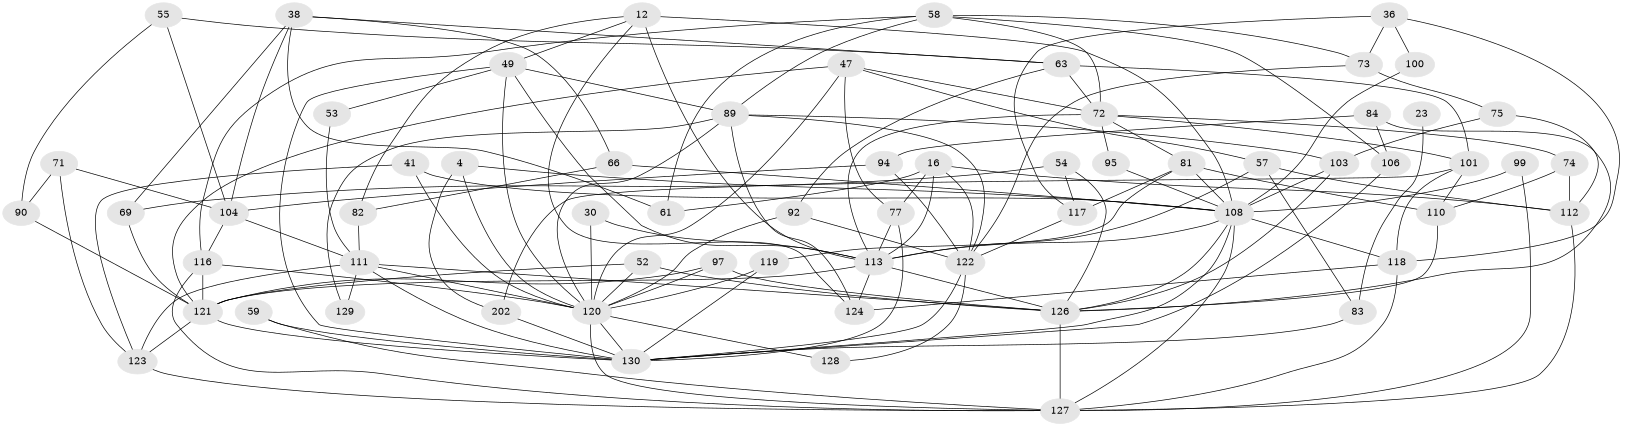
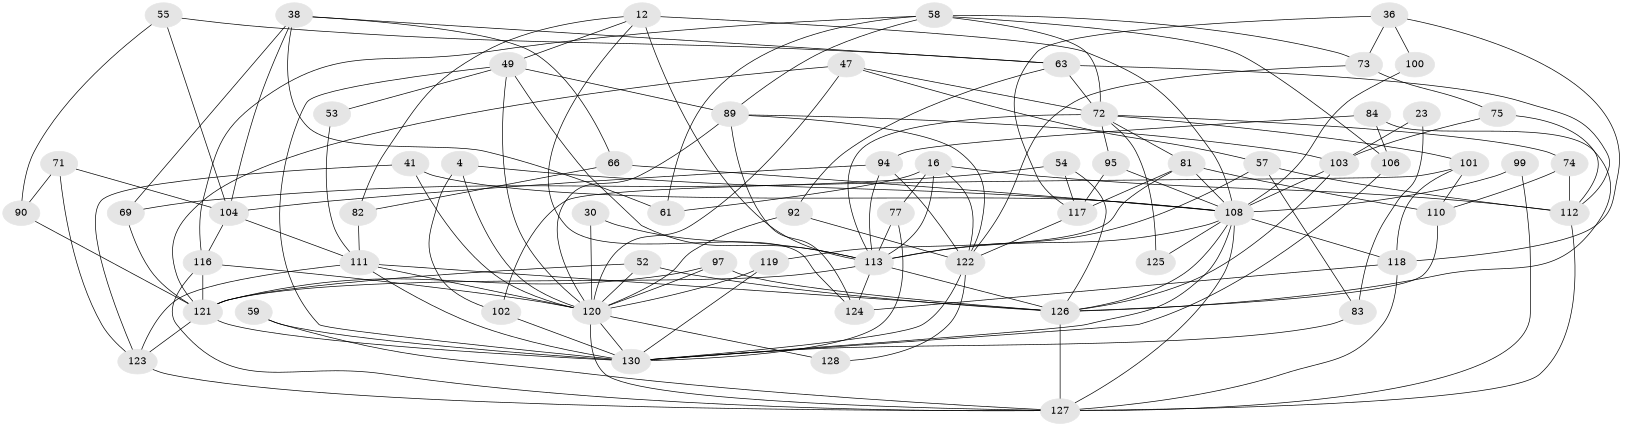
(1292, 77) -> (1369, 79)
none -> (1386, 136)
(849, 142) -> none
none -> (1092, 192)
none -> (870, 212)
none -> (1156, 263)
(345, 312) -> none
(501, 312) -> (501, 312)
